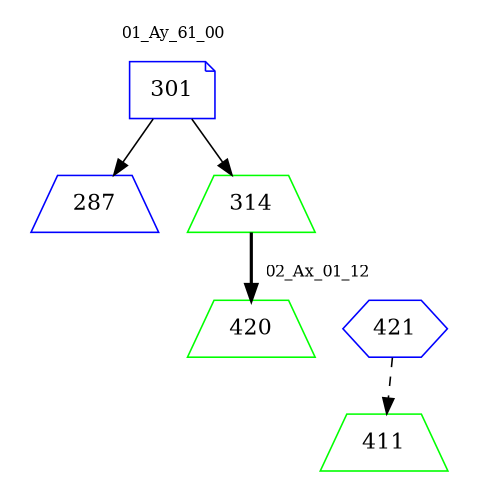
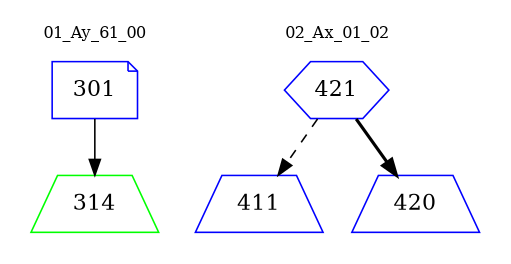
(95, 204) -> none
(251, 267) -> (372, 141)
(318, 273) -> (337, 34)
(251, 329) -> (416, 204)
(384, 443) -> (259, 204)
